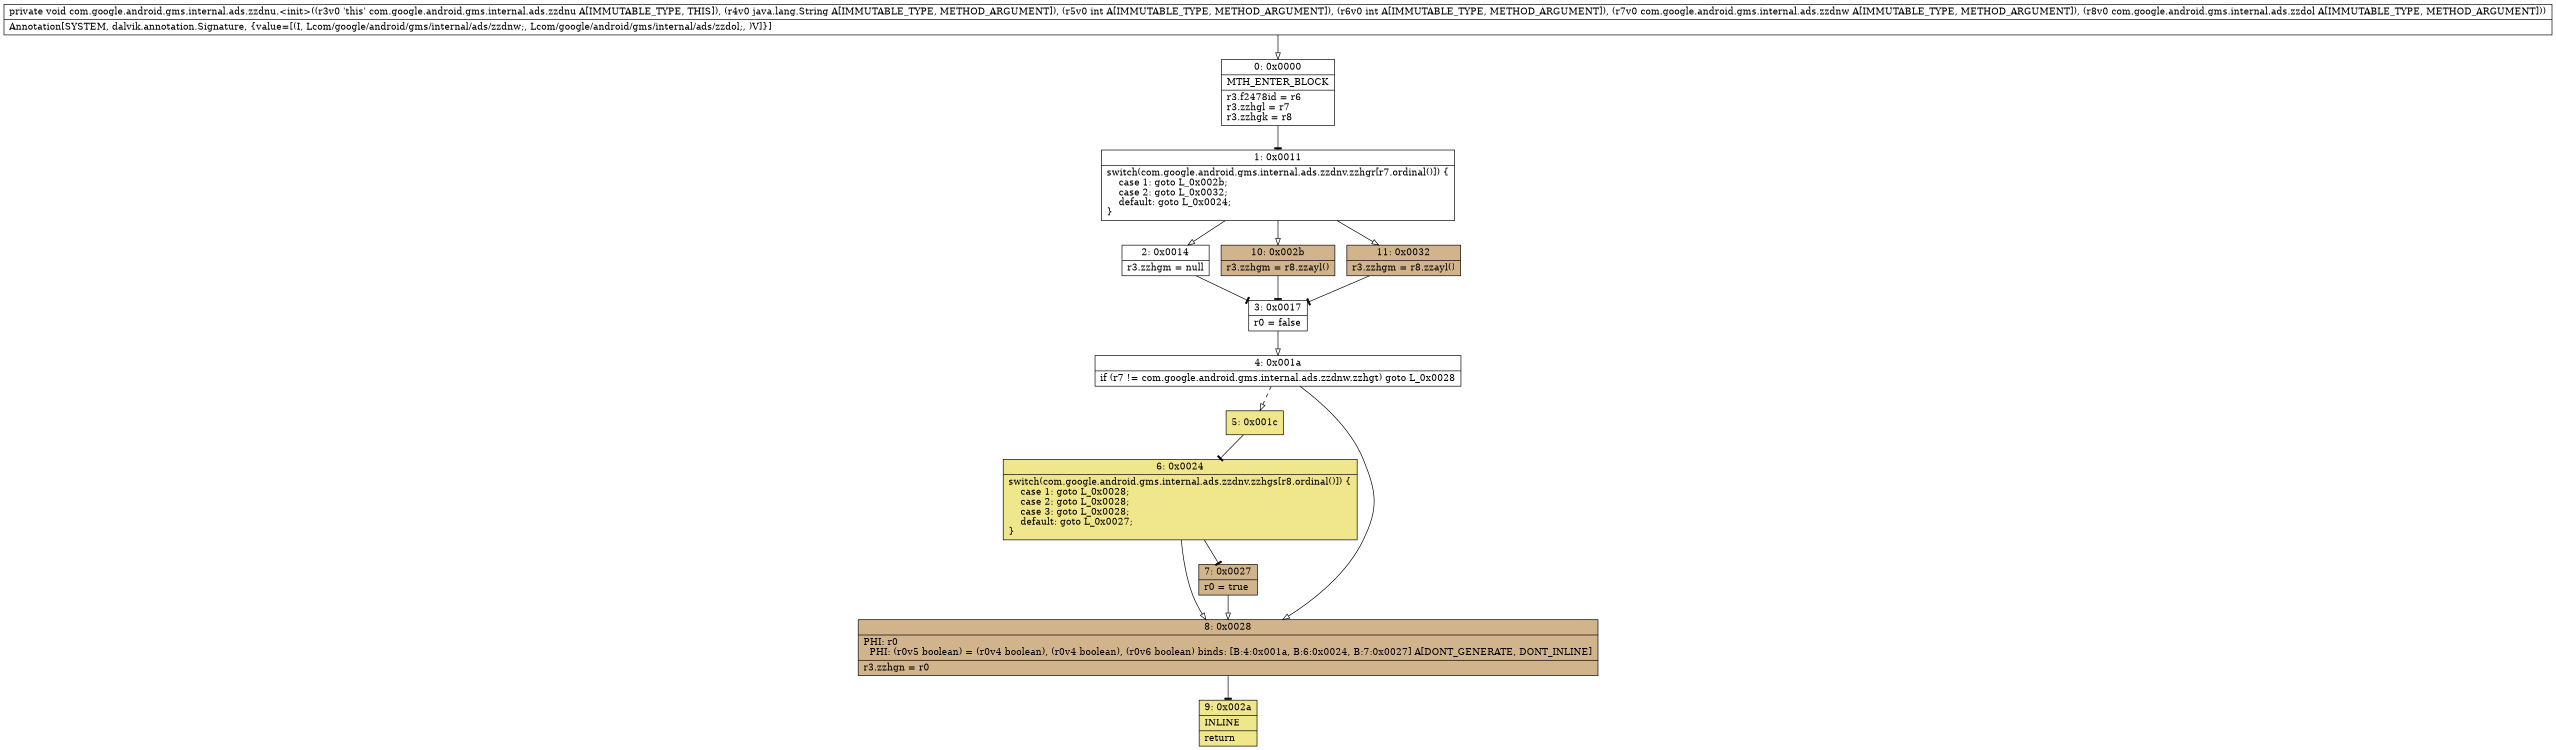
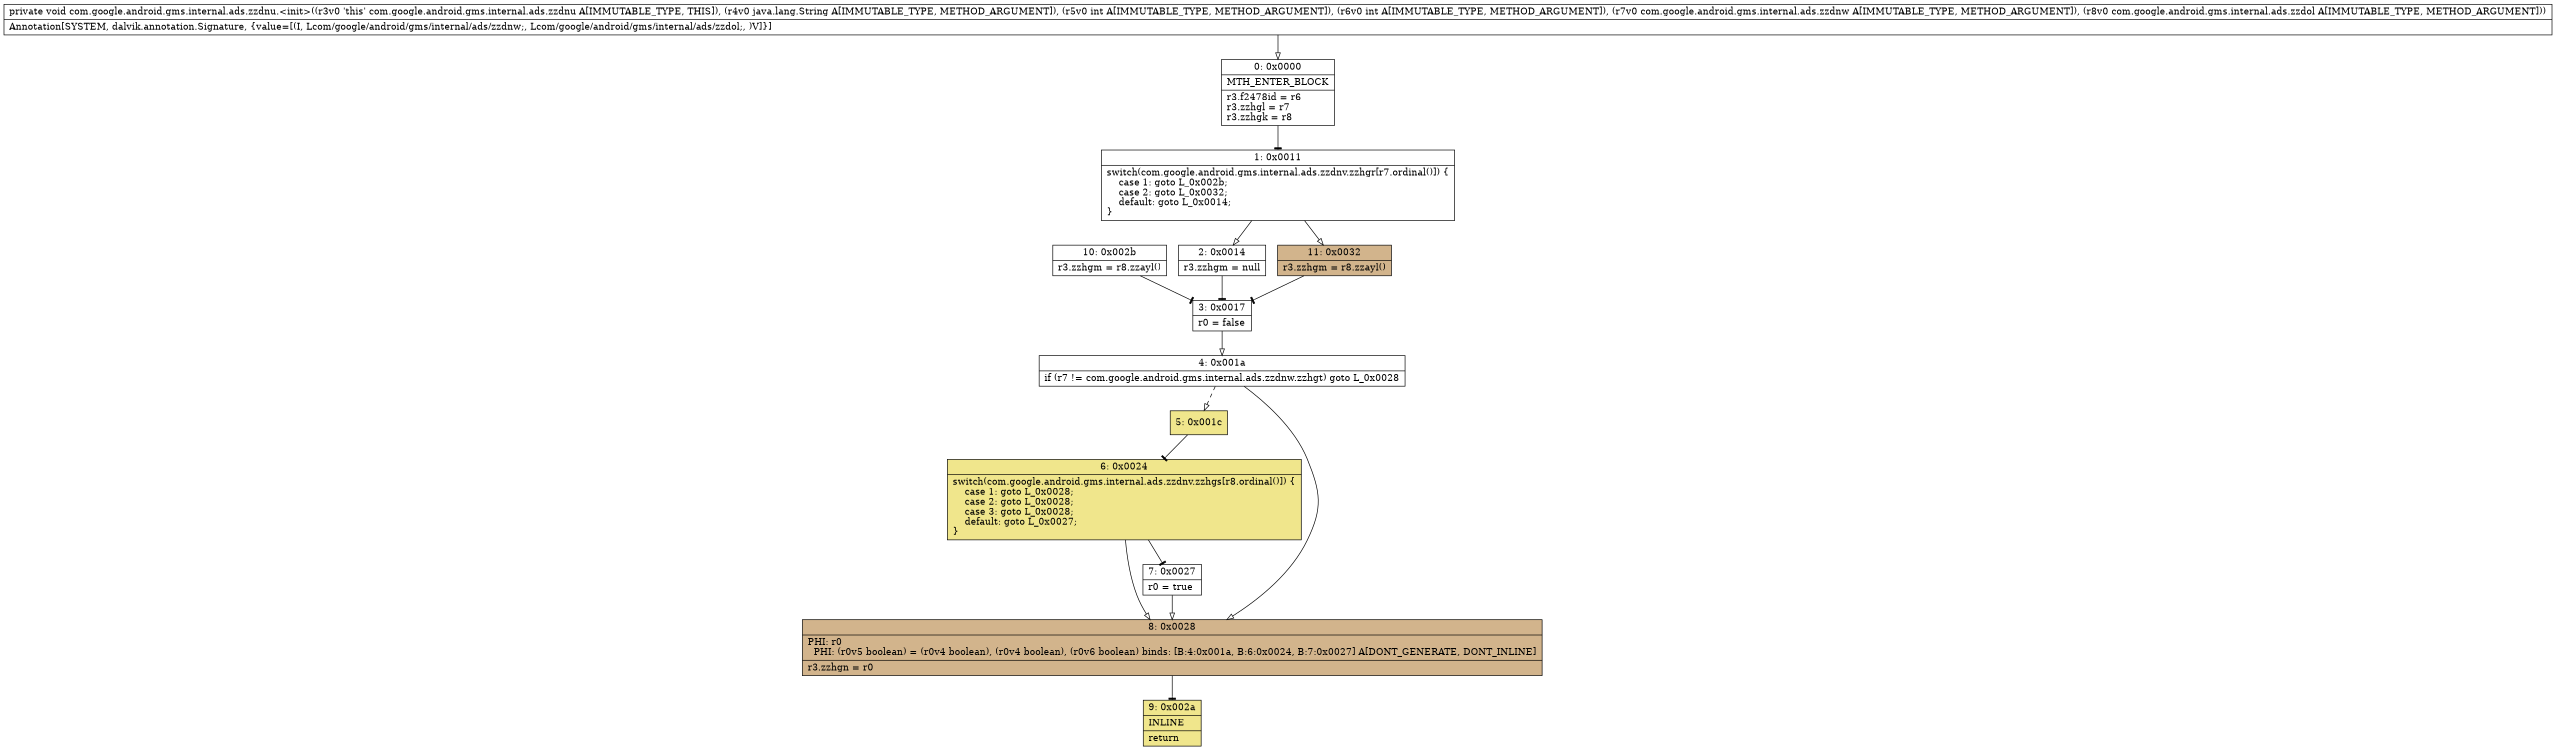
(1169, 203) -> (1169, 203)
(1278, 230) -> none
(1278, 260) -> (1110, 260)
(1228, 580) -> (1172, 580)
